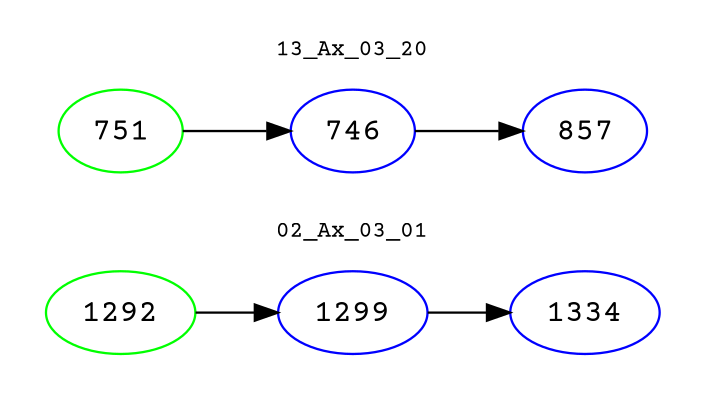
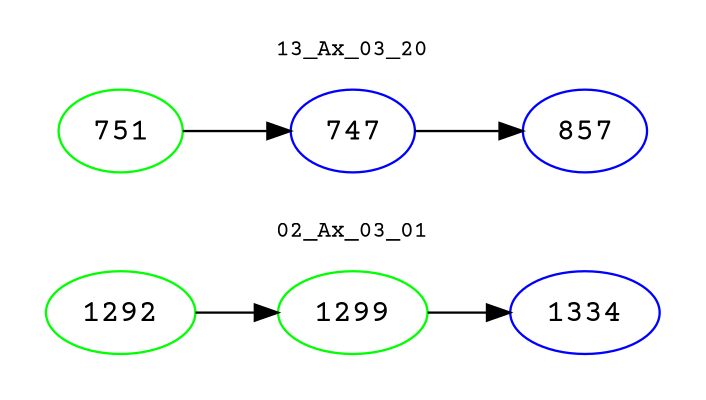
(353, 131) -> (353, 131)
(353, 313) -> (353, 313)
